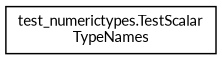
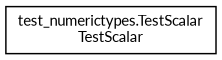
(111, 30) -> (111, 30)
